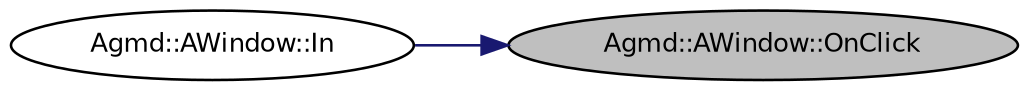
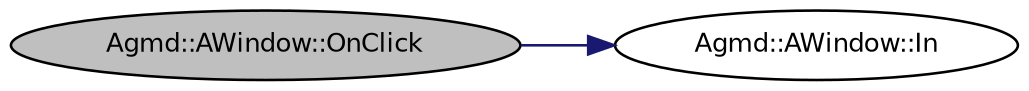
(448, 45) -> (554, 45)
